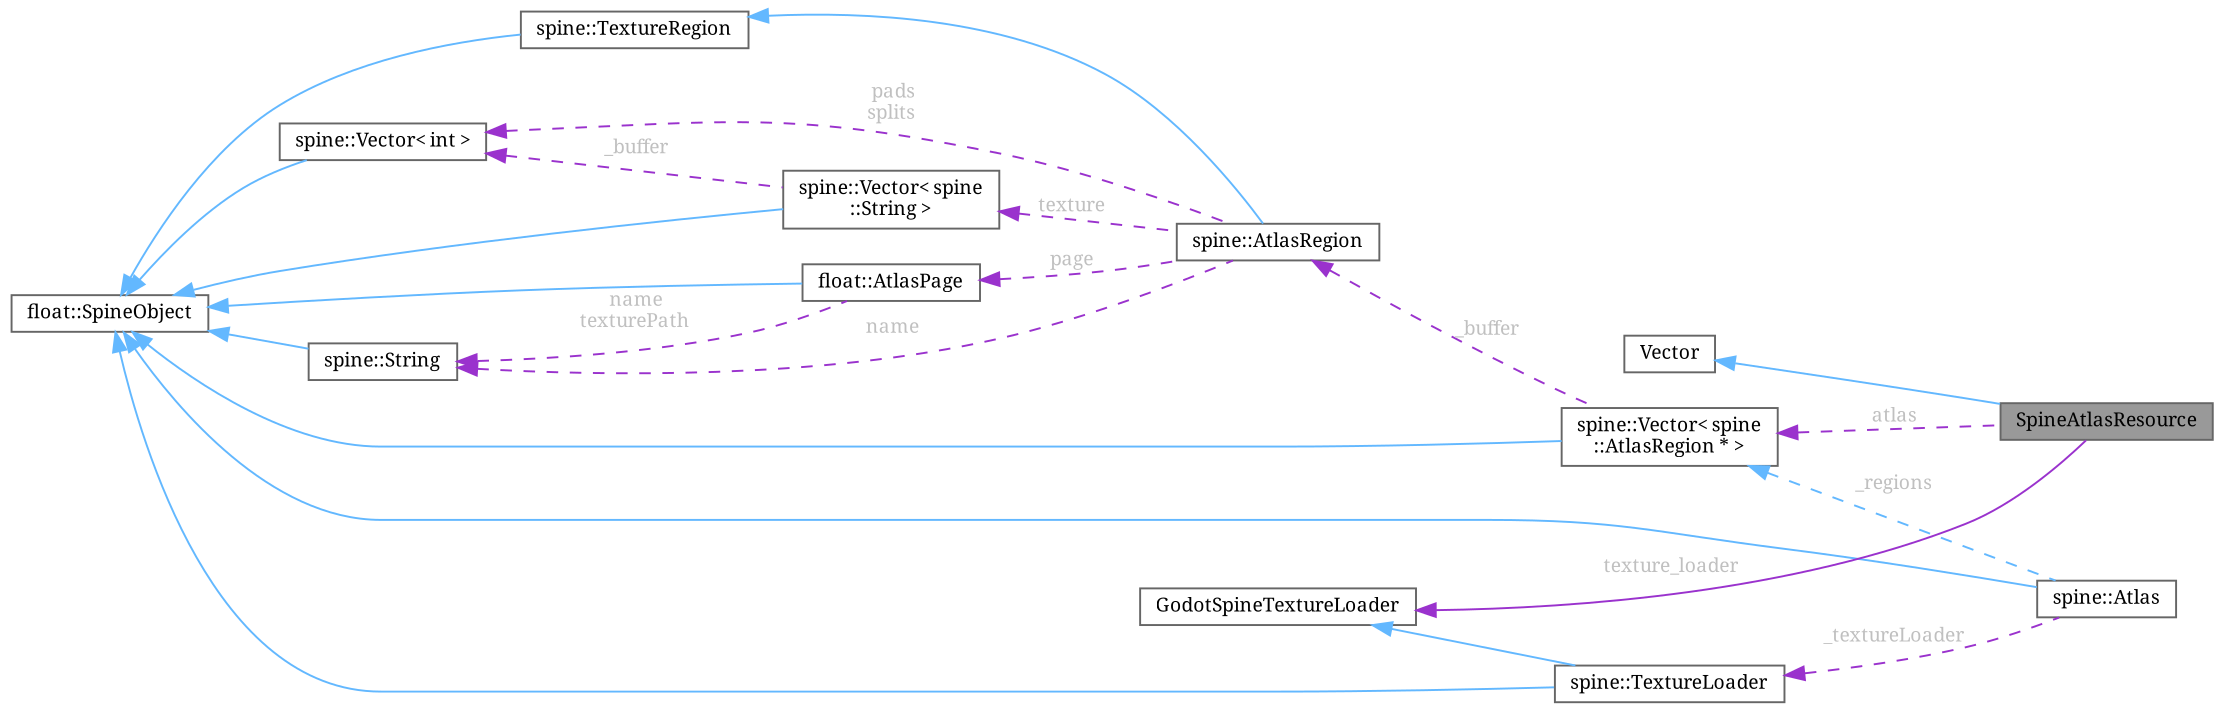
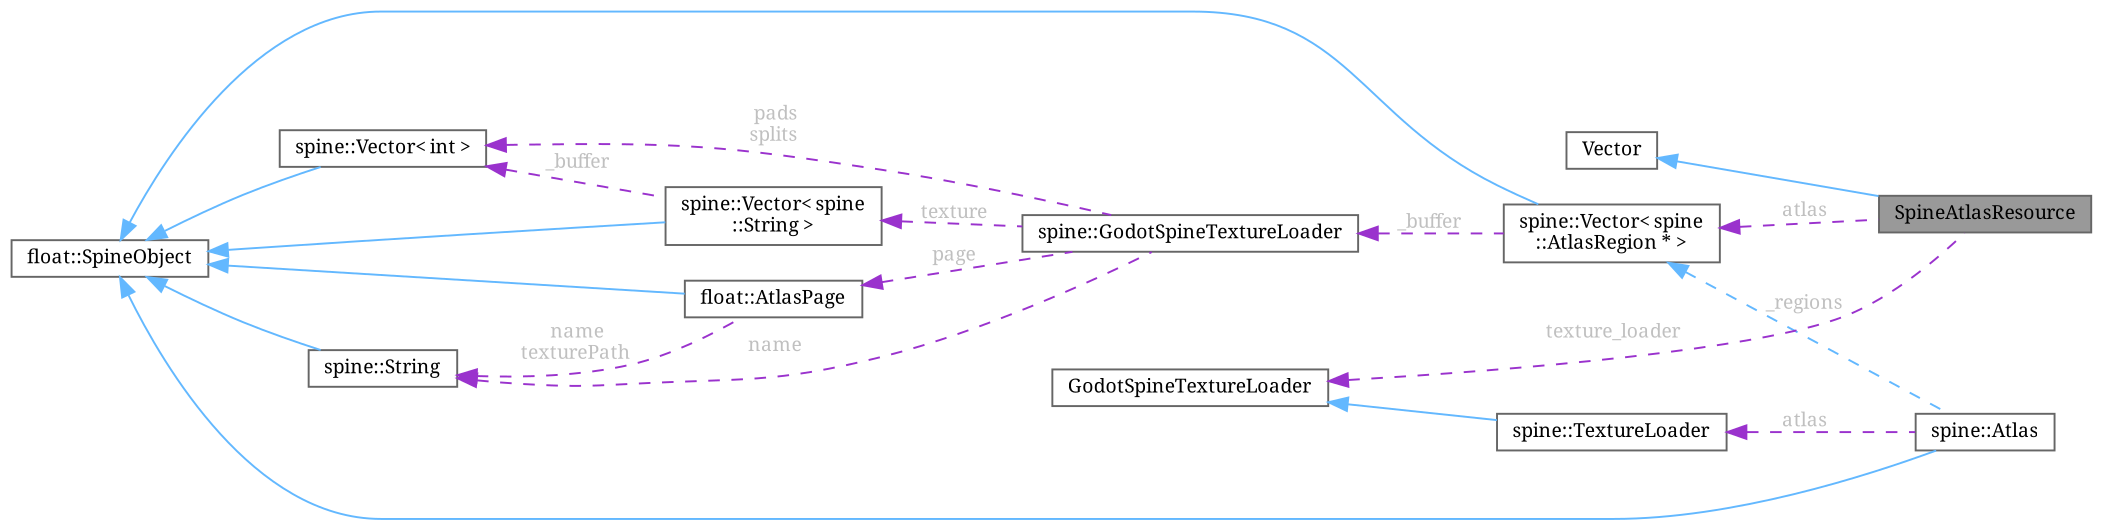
(635, 30) -> none
(1278, 242) -> (1190, 233)
(1777, 577) -> (1671, 352)
(1893, 637) -> (1803, 422)
(738, 692) -> none
